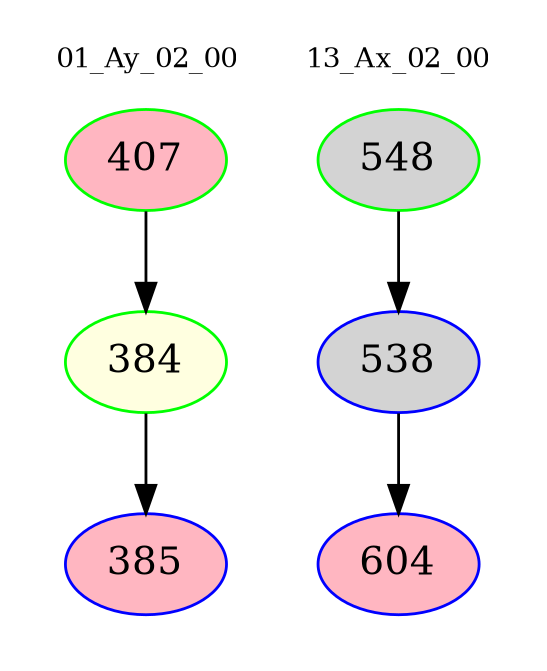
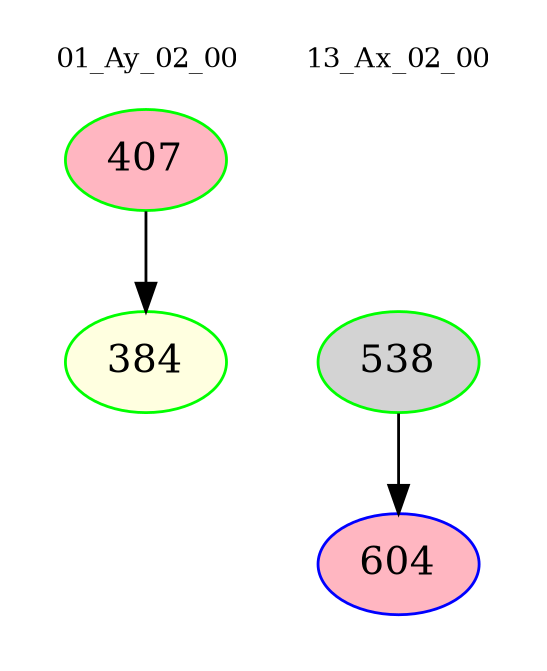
(399, 160) -> none
(399, 362) -> (399, 362)
(146, 564) -> none
